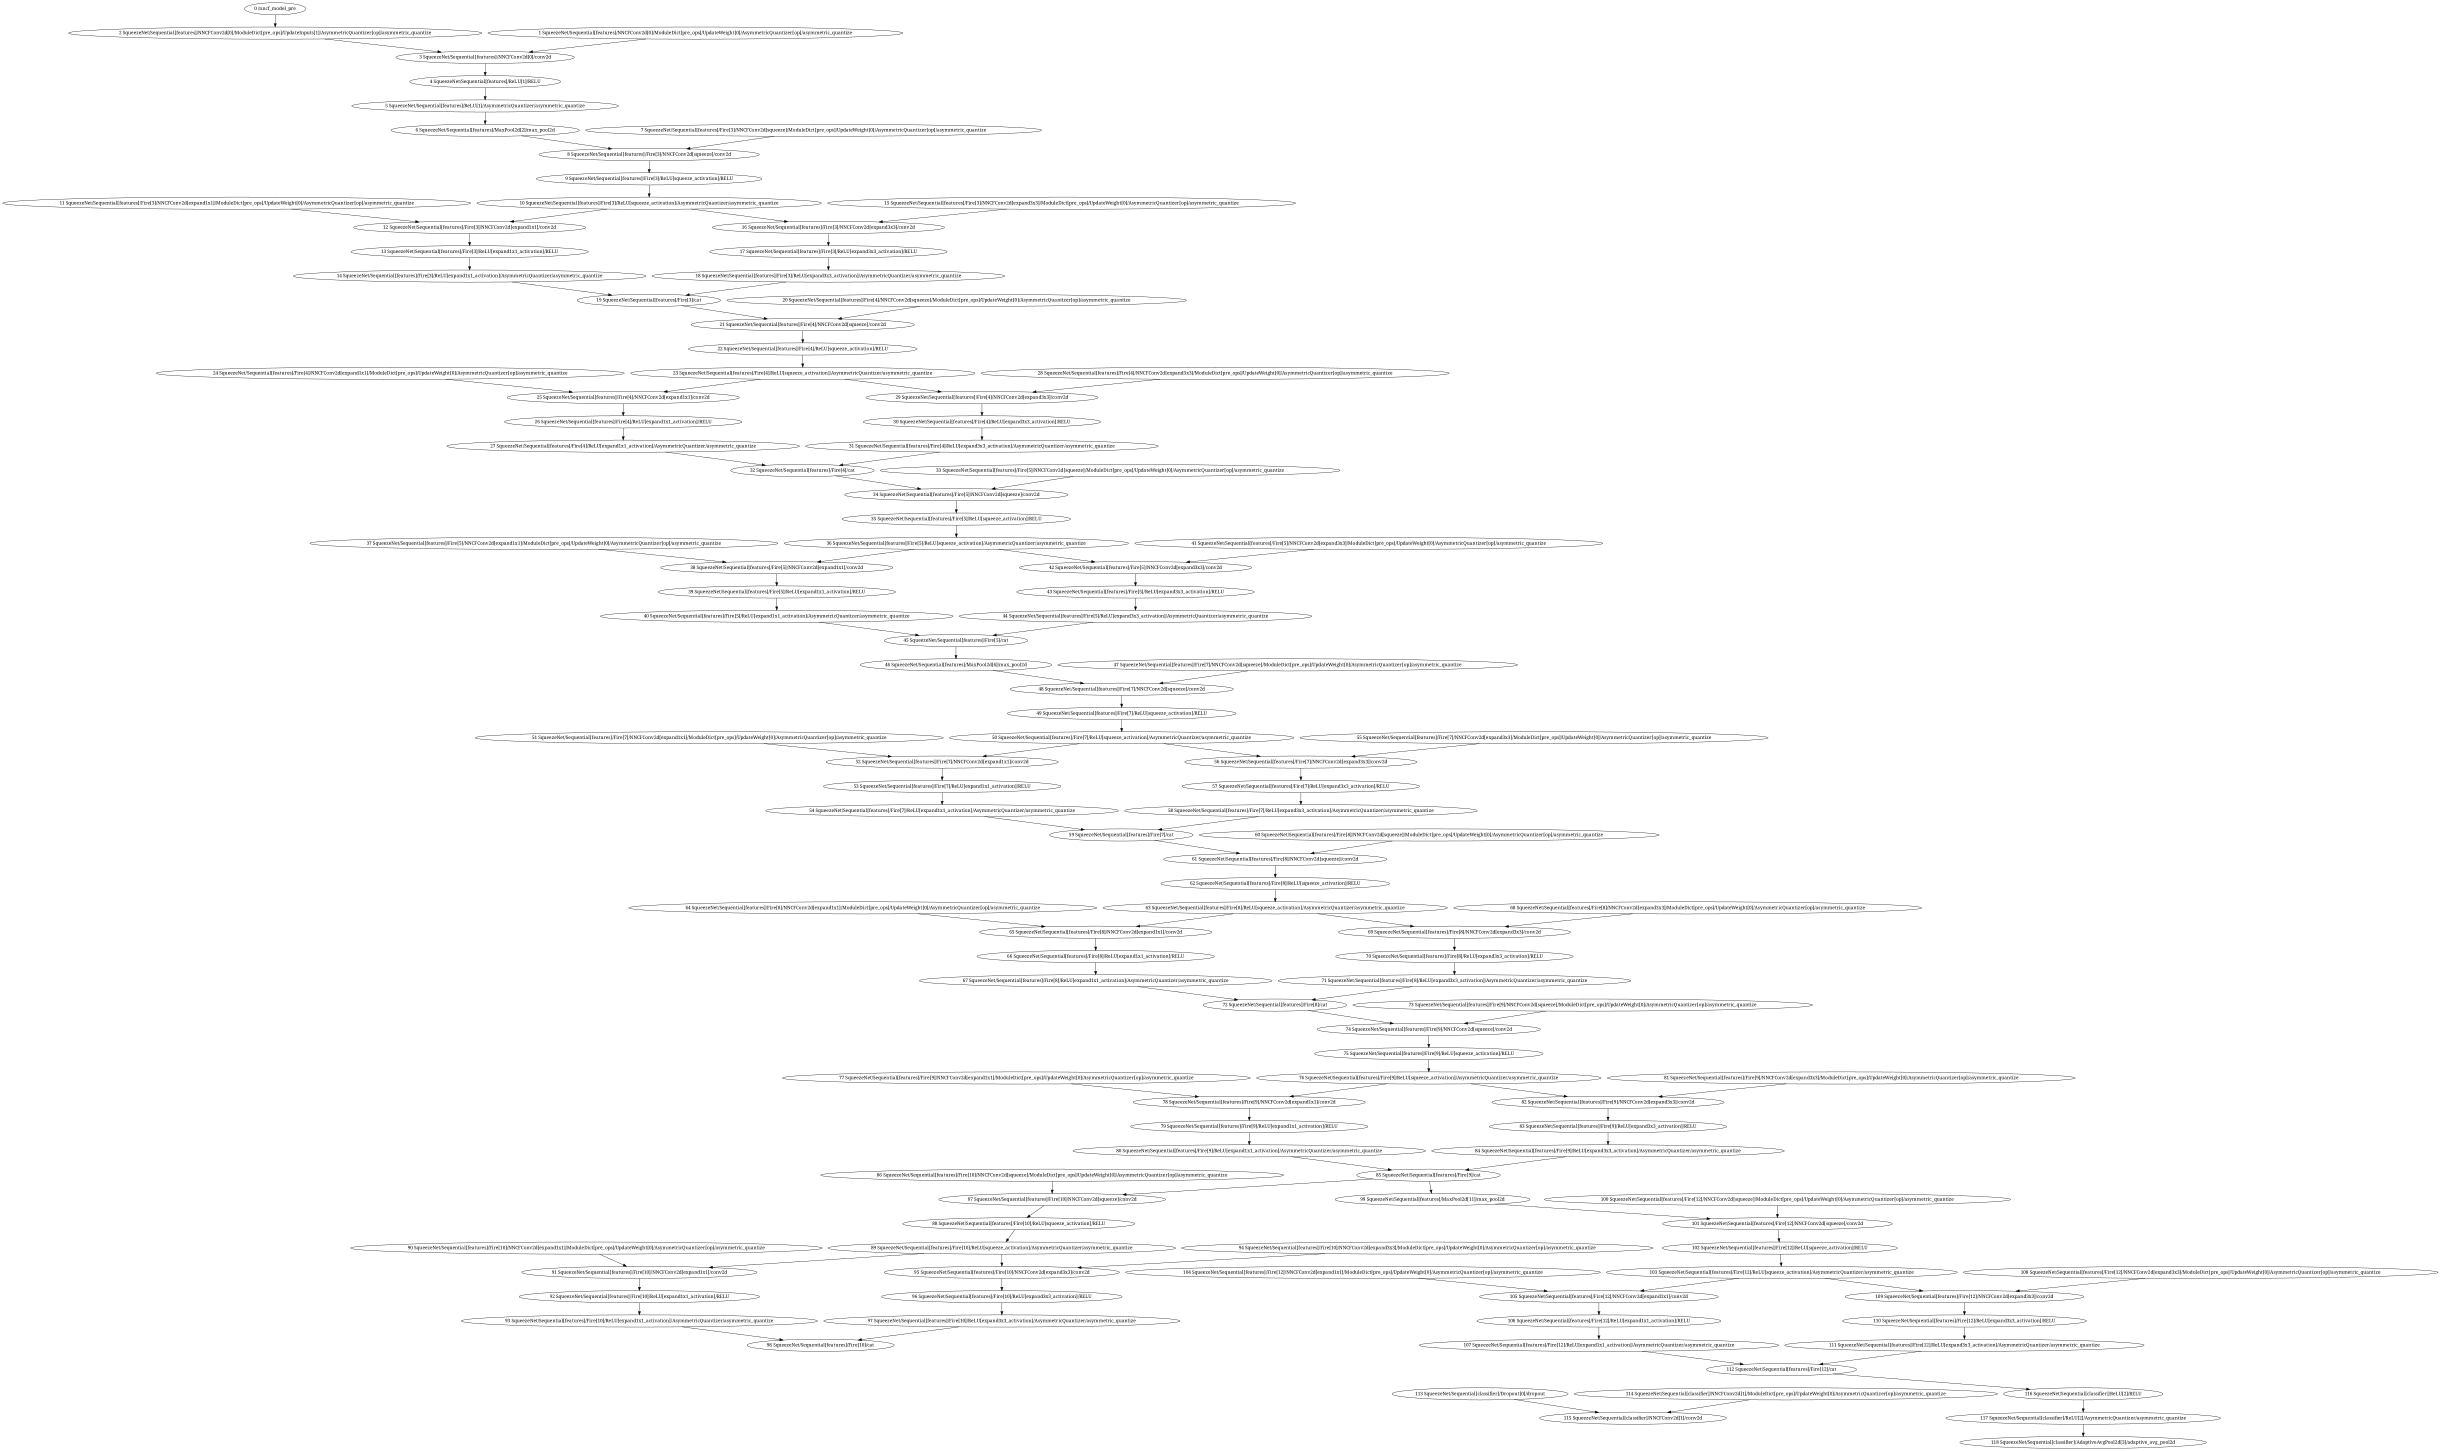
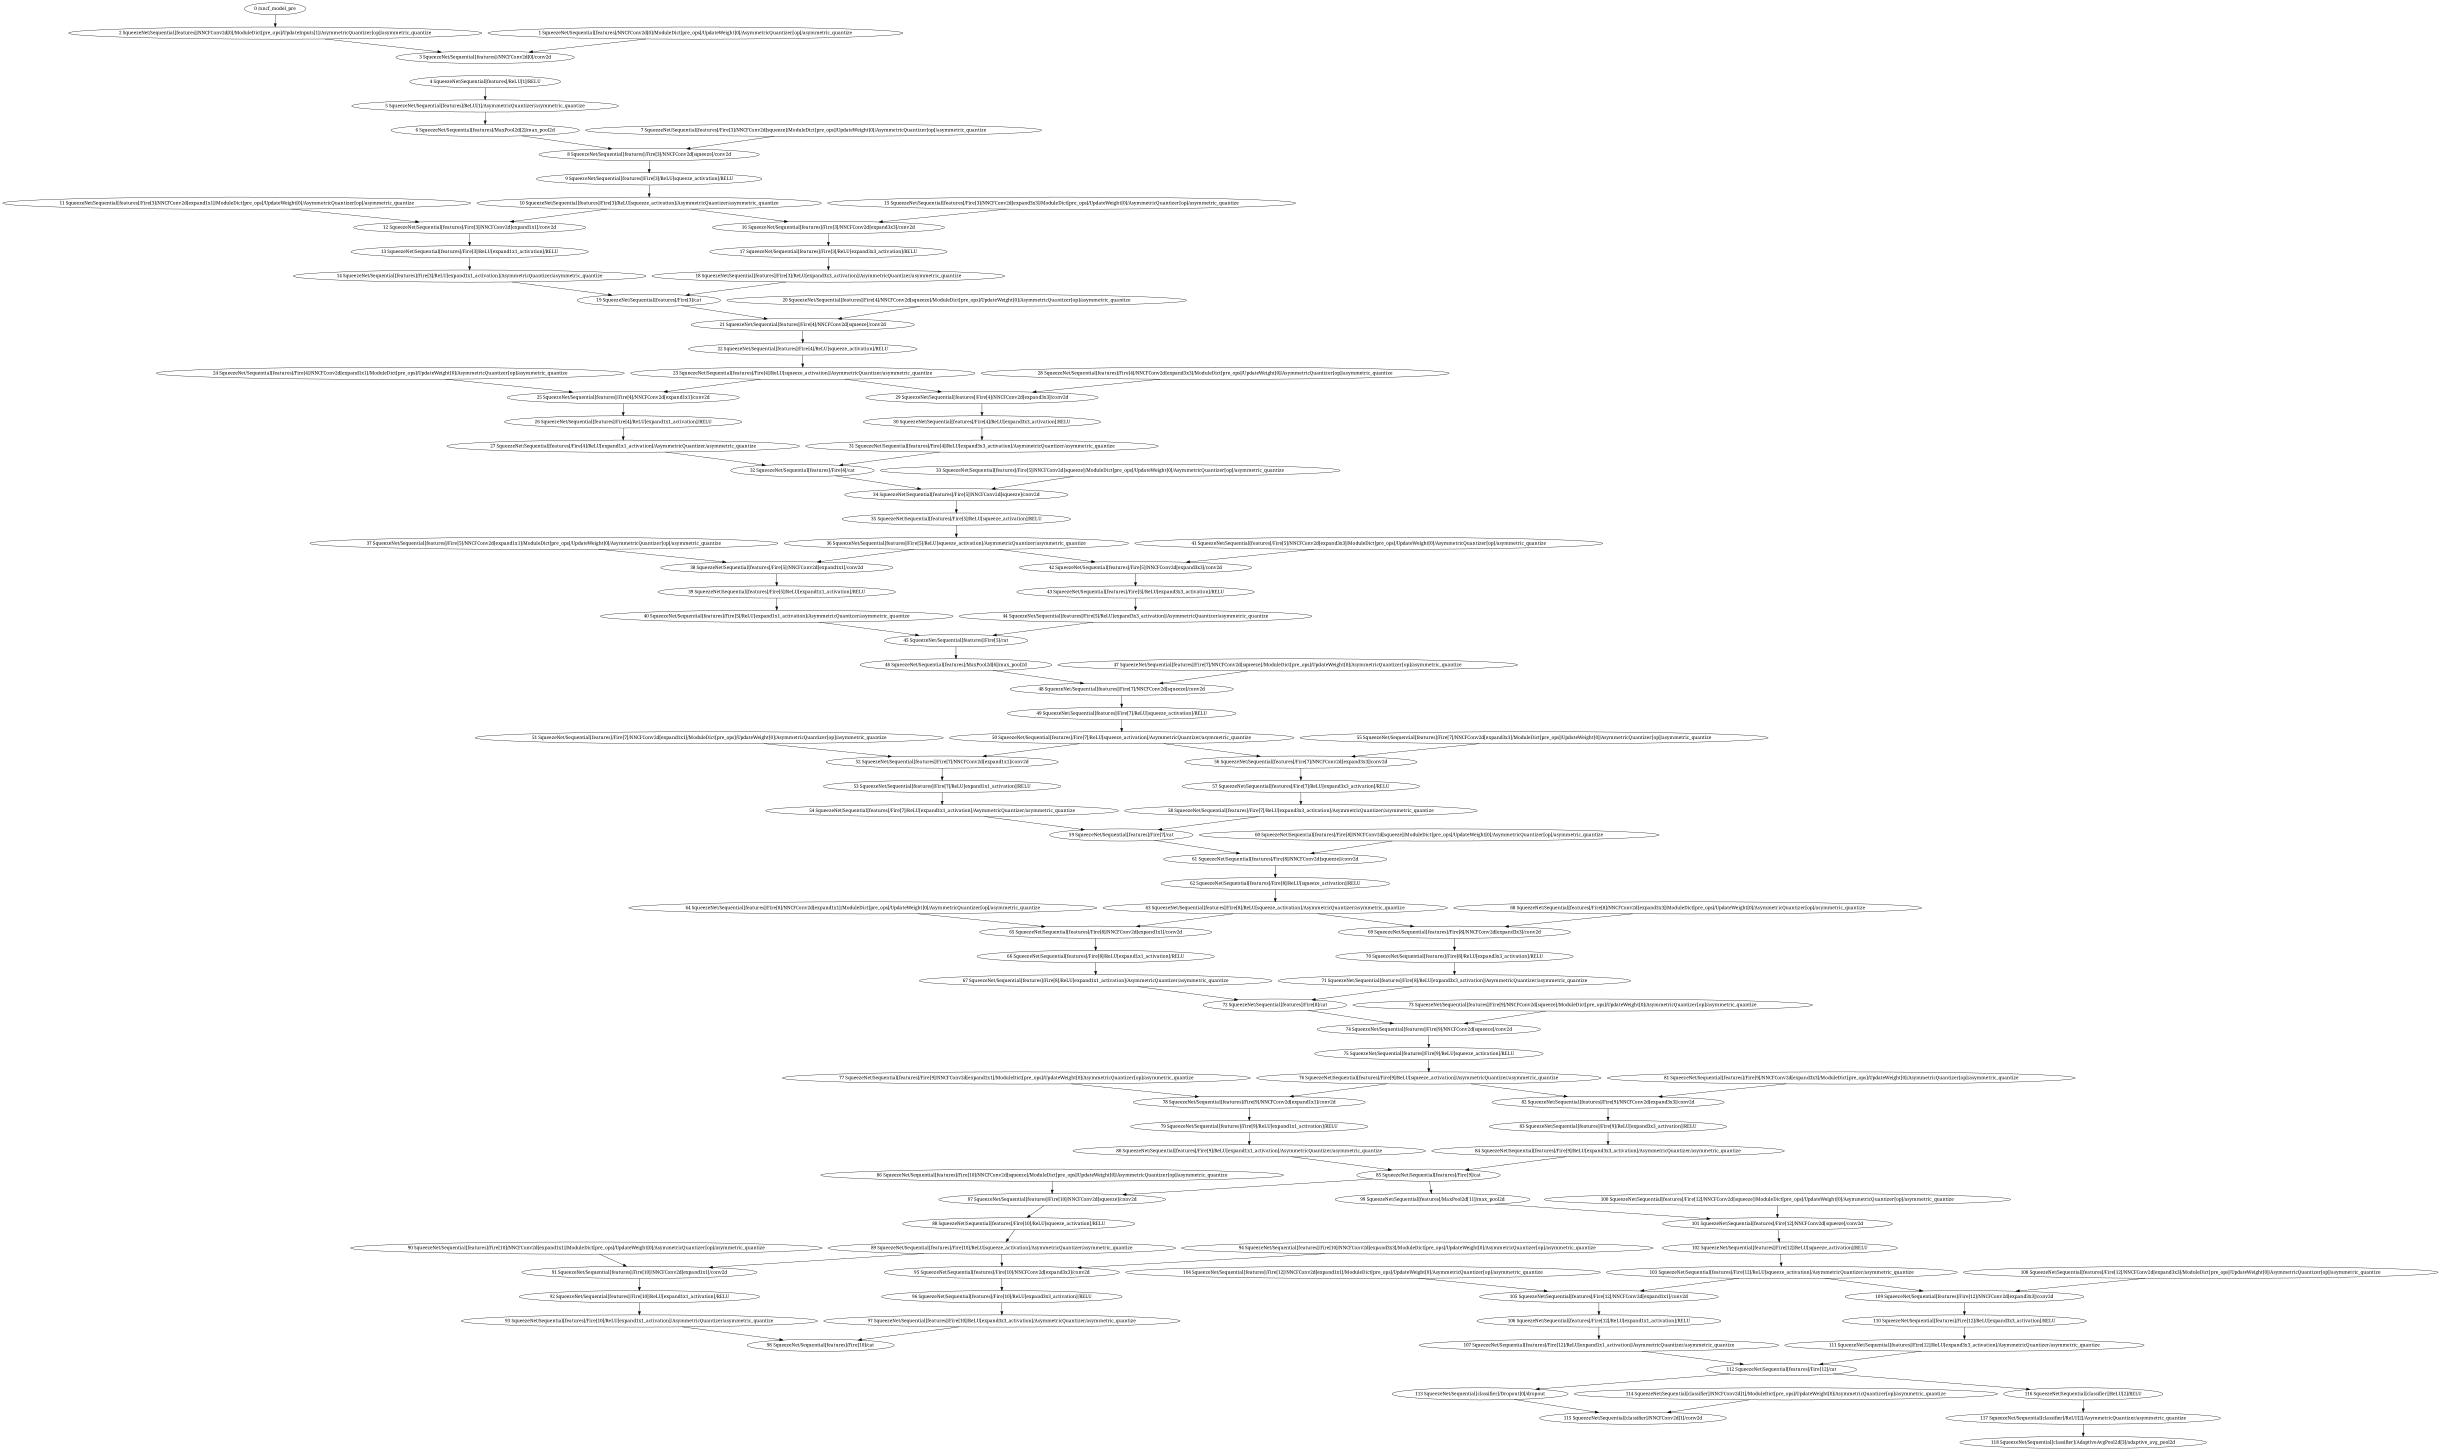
(485, 68) -> none
none -> (1634, 1381)
